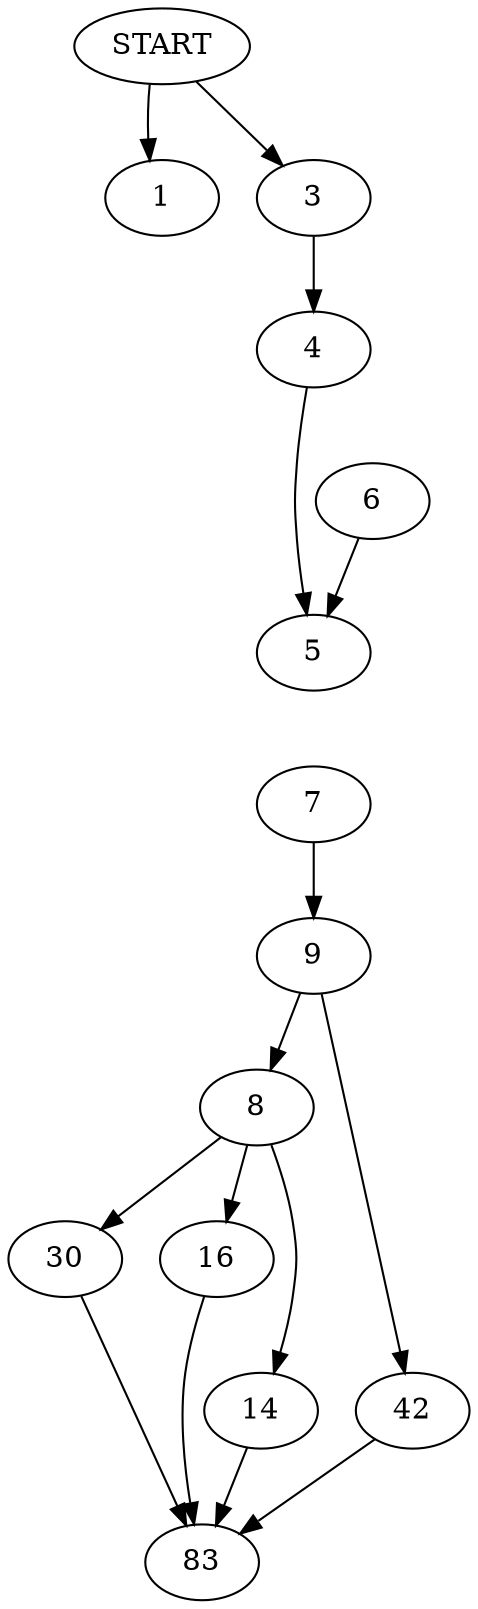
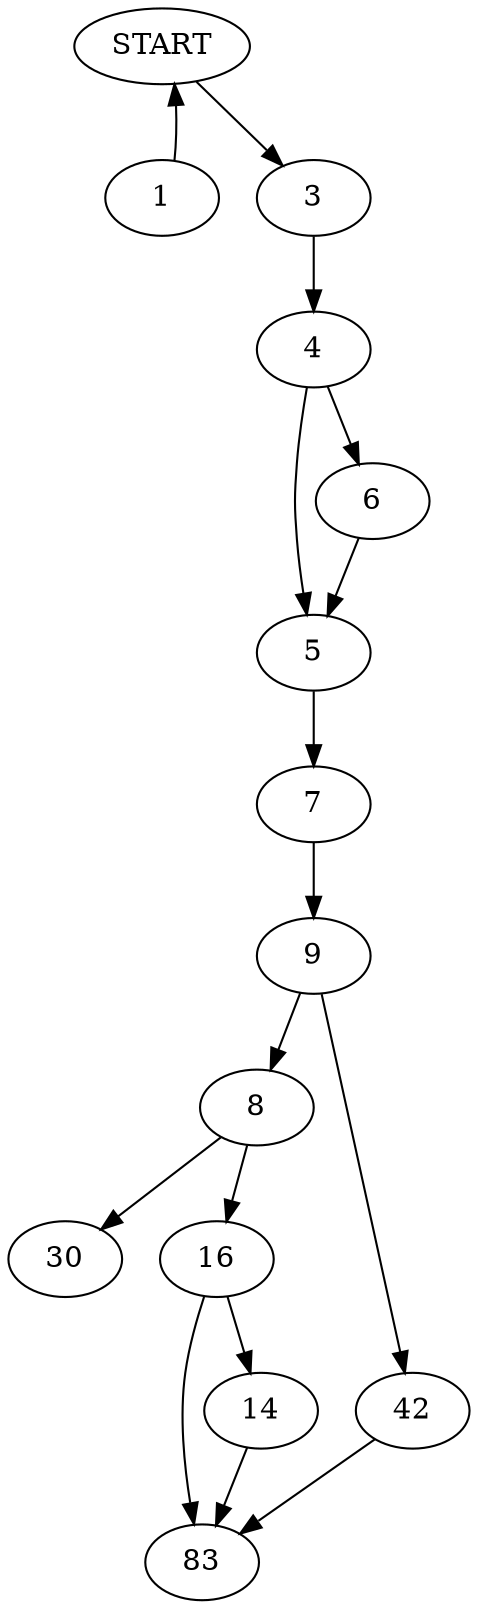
(148, 112) -> (176, 133)
none -> (339, 415)
none -> (314, 718)
(296, 1248) -> (236, 1325)
(129, 1401) -> none
